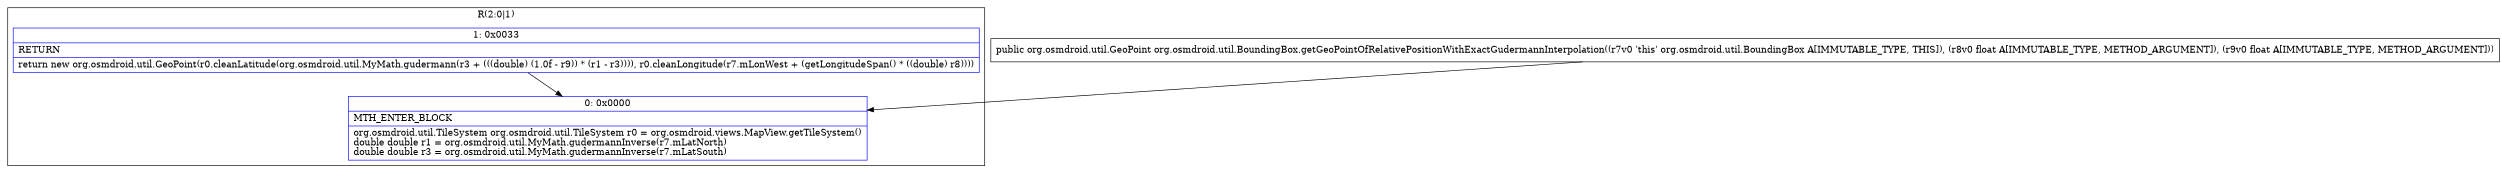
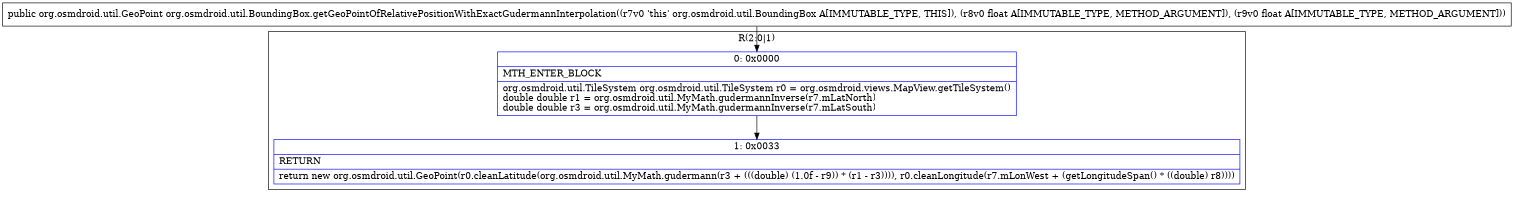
(542, 83) -> (757, 124)
